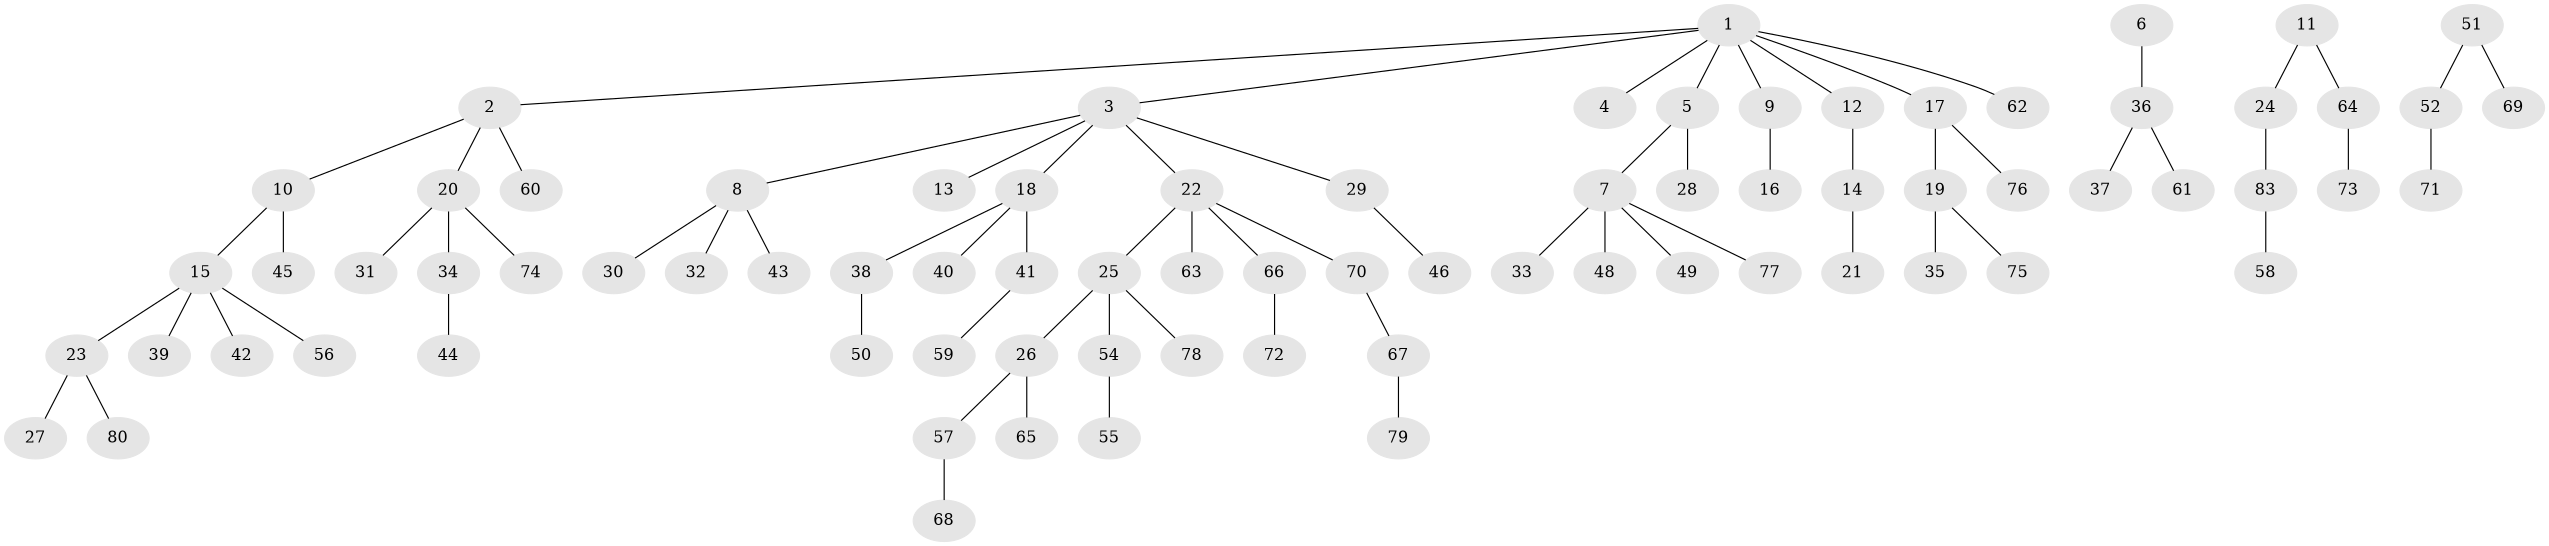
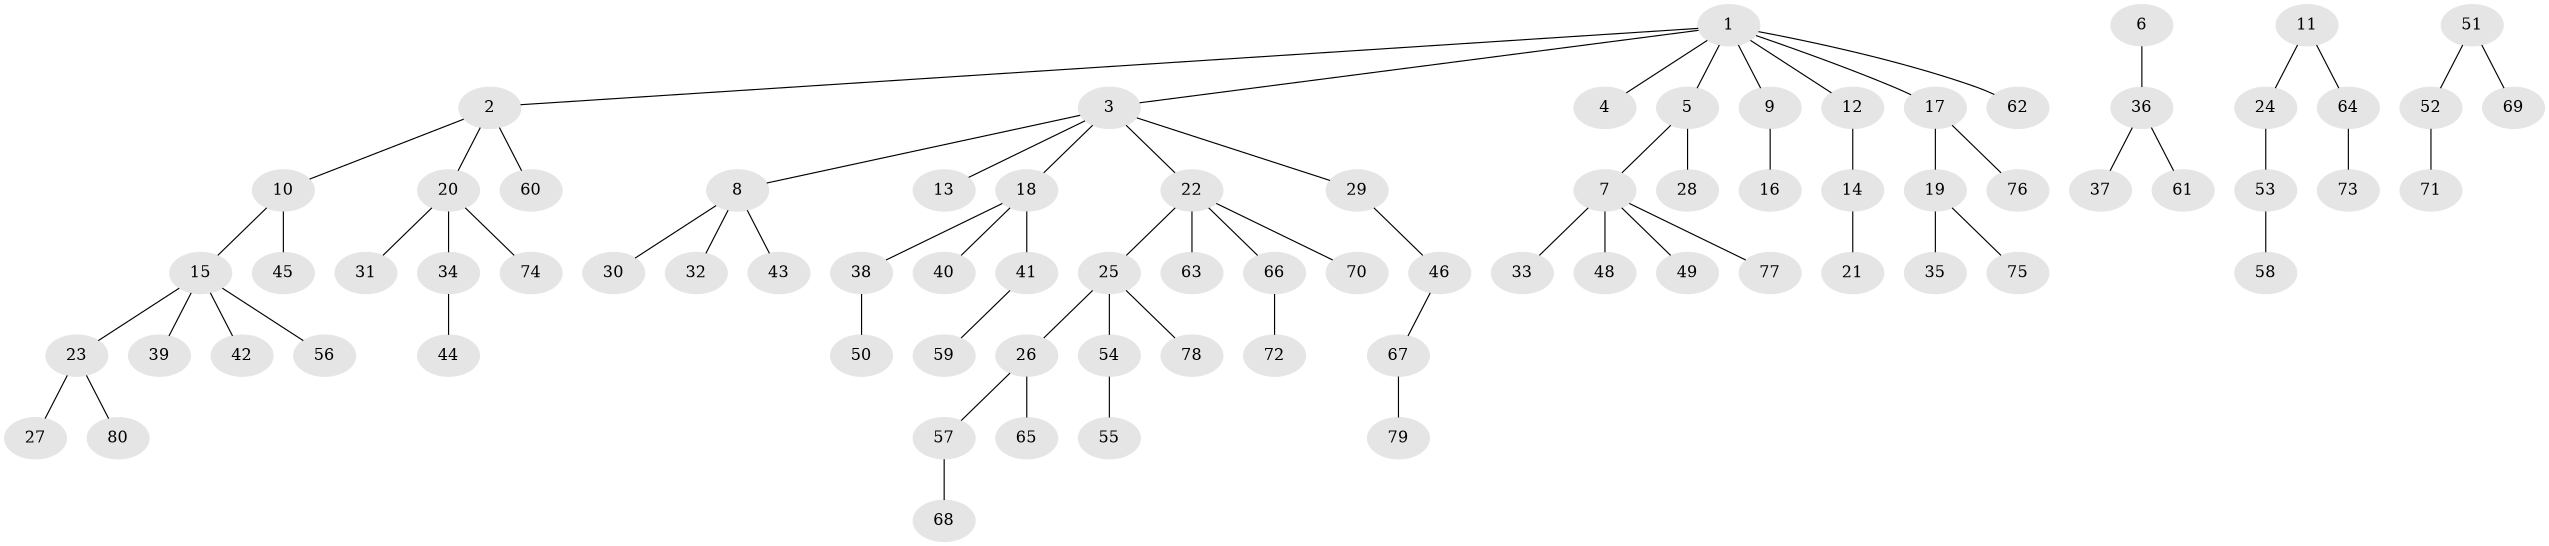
(2266, 190) -> (2266, 190)
(1378, 314) -> (1419, 314)
